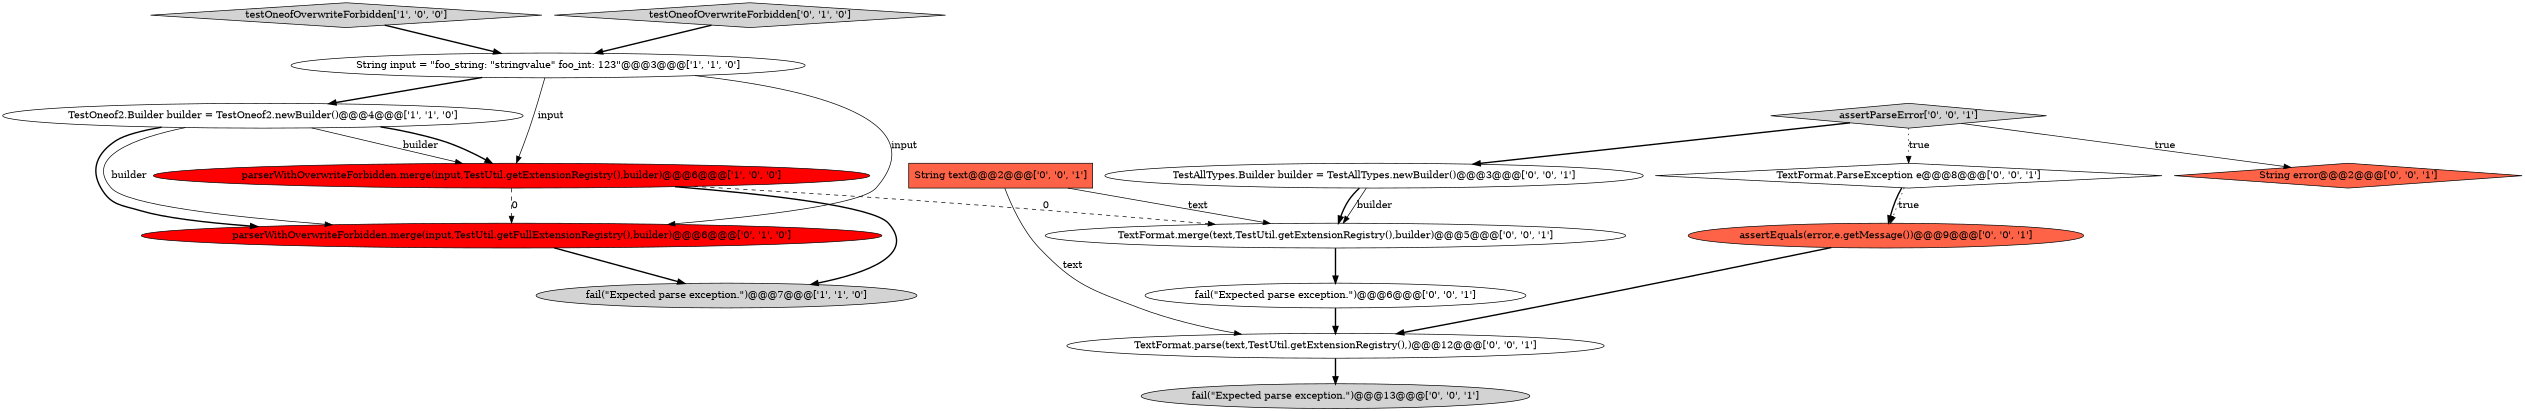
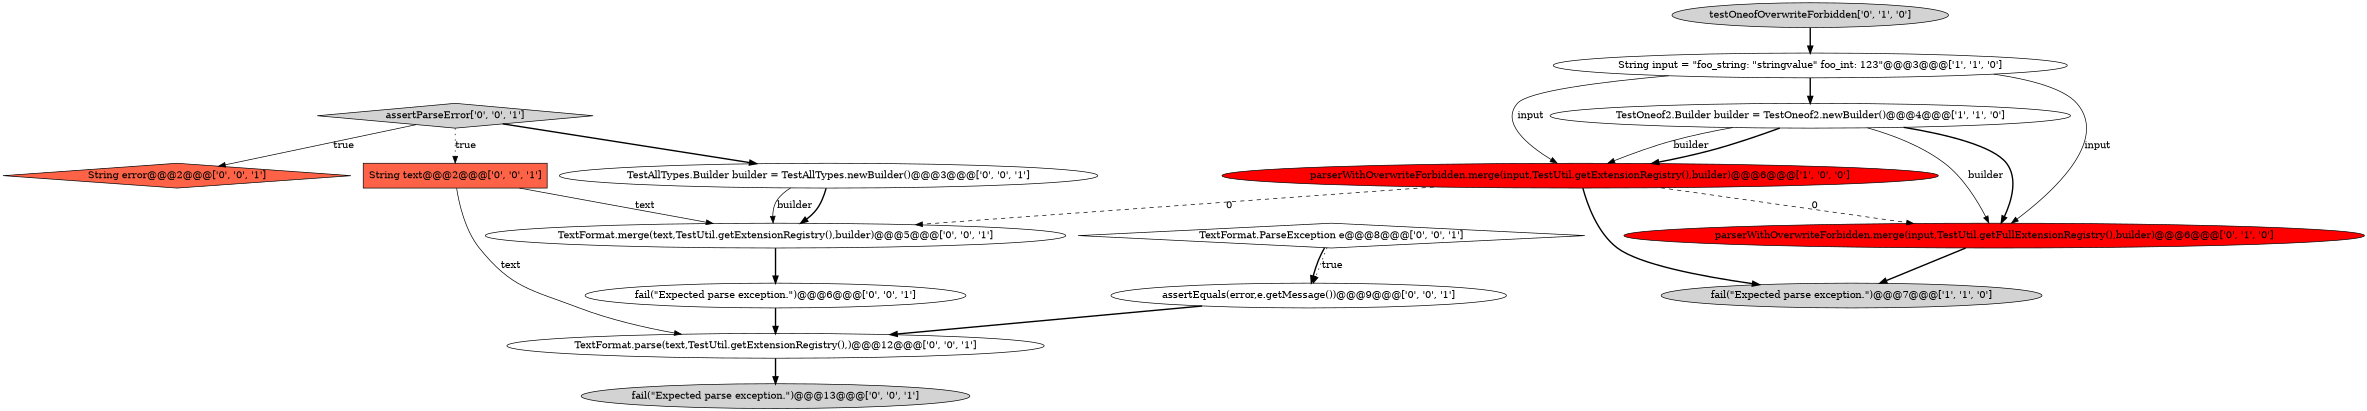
(346, 15) -> none
(750, 15) -> (1810, 15)
(1909, 142) -> (455, 142)
(1886, 236) -> (1309, 296)
